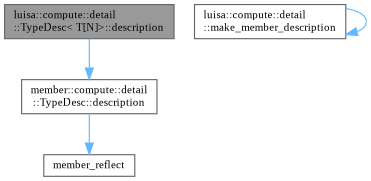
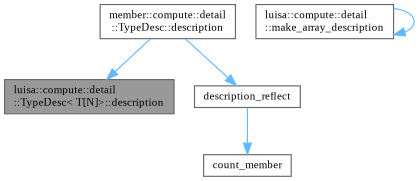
(270, 22) -> (325, 22)
(89, 53) -> (133, 55)
(89, 166) -> (247, 97)
none -> (247, 166)
